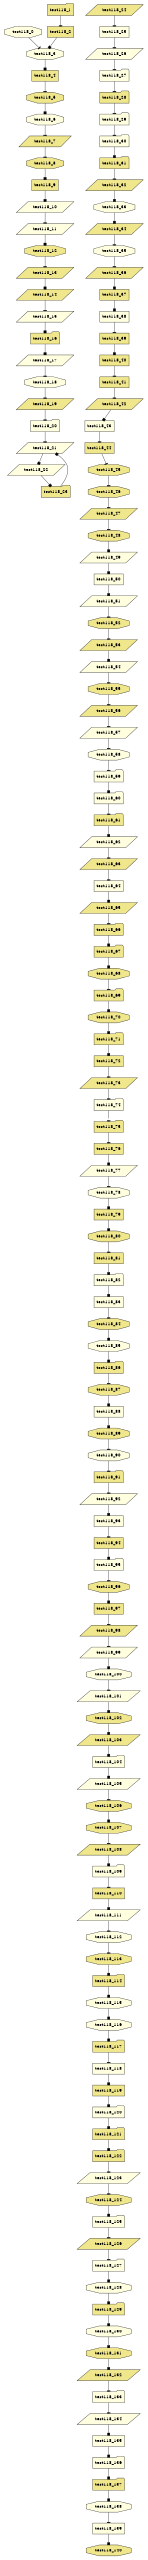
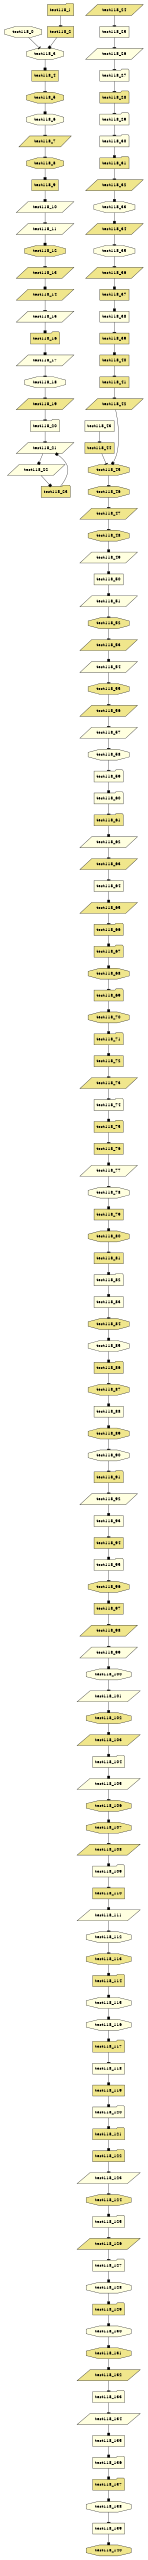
(108, 414) -> (119, 436)
(109, 1114) -> (109, 1114)
